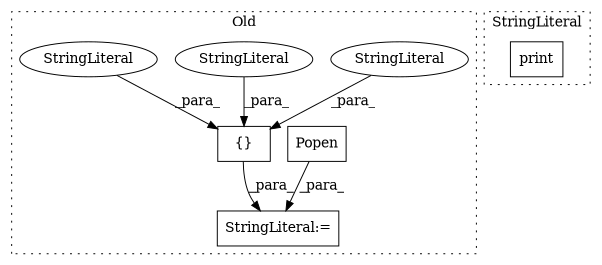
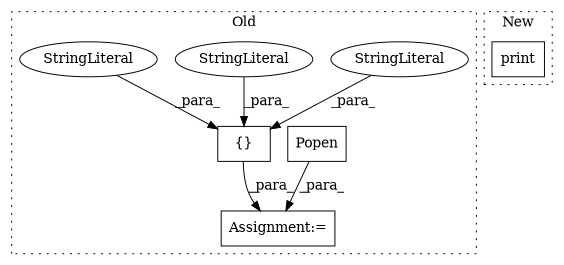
(537, 23) -> (518, 23)
(278, 228) -> (278, 228)
